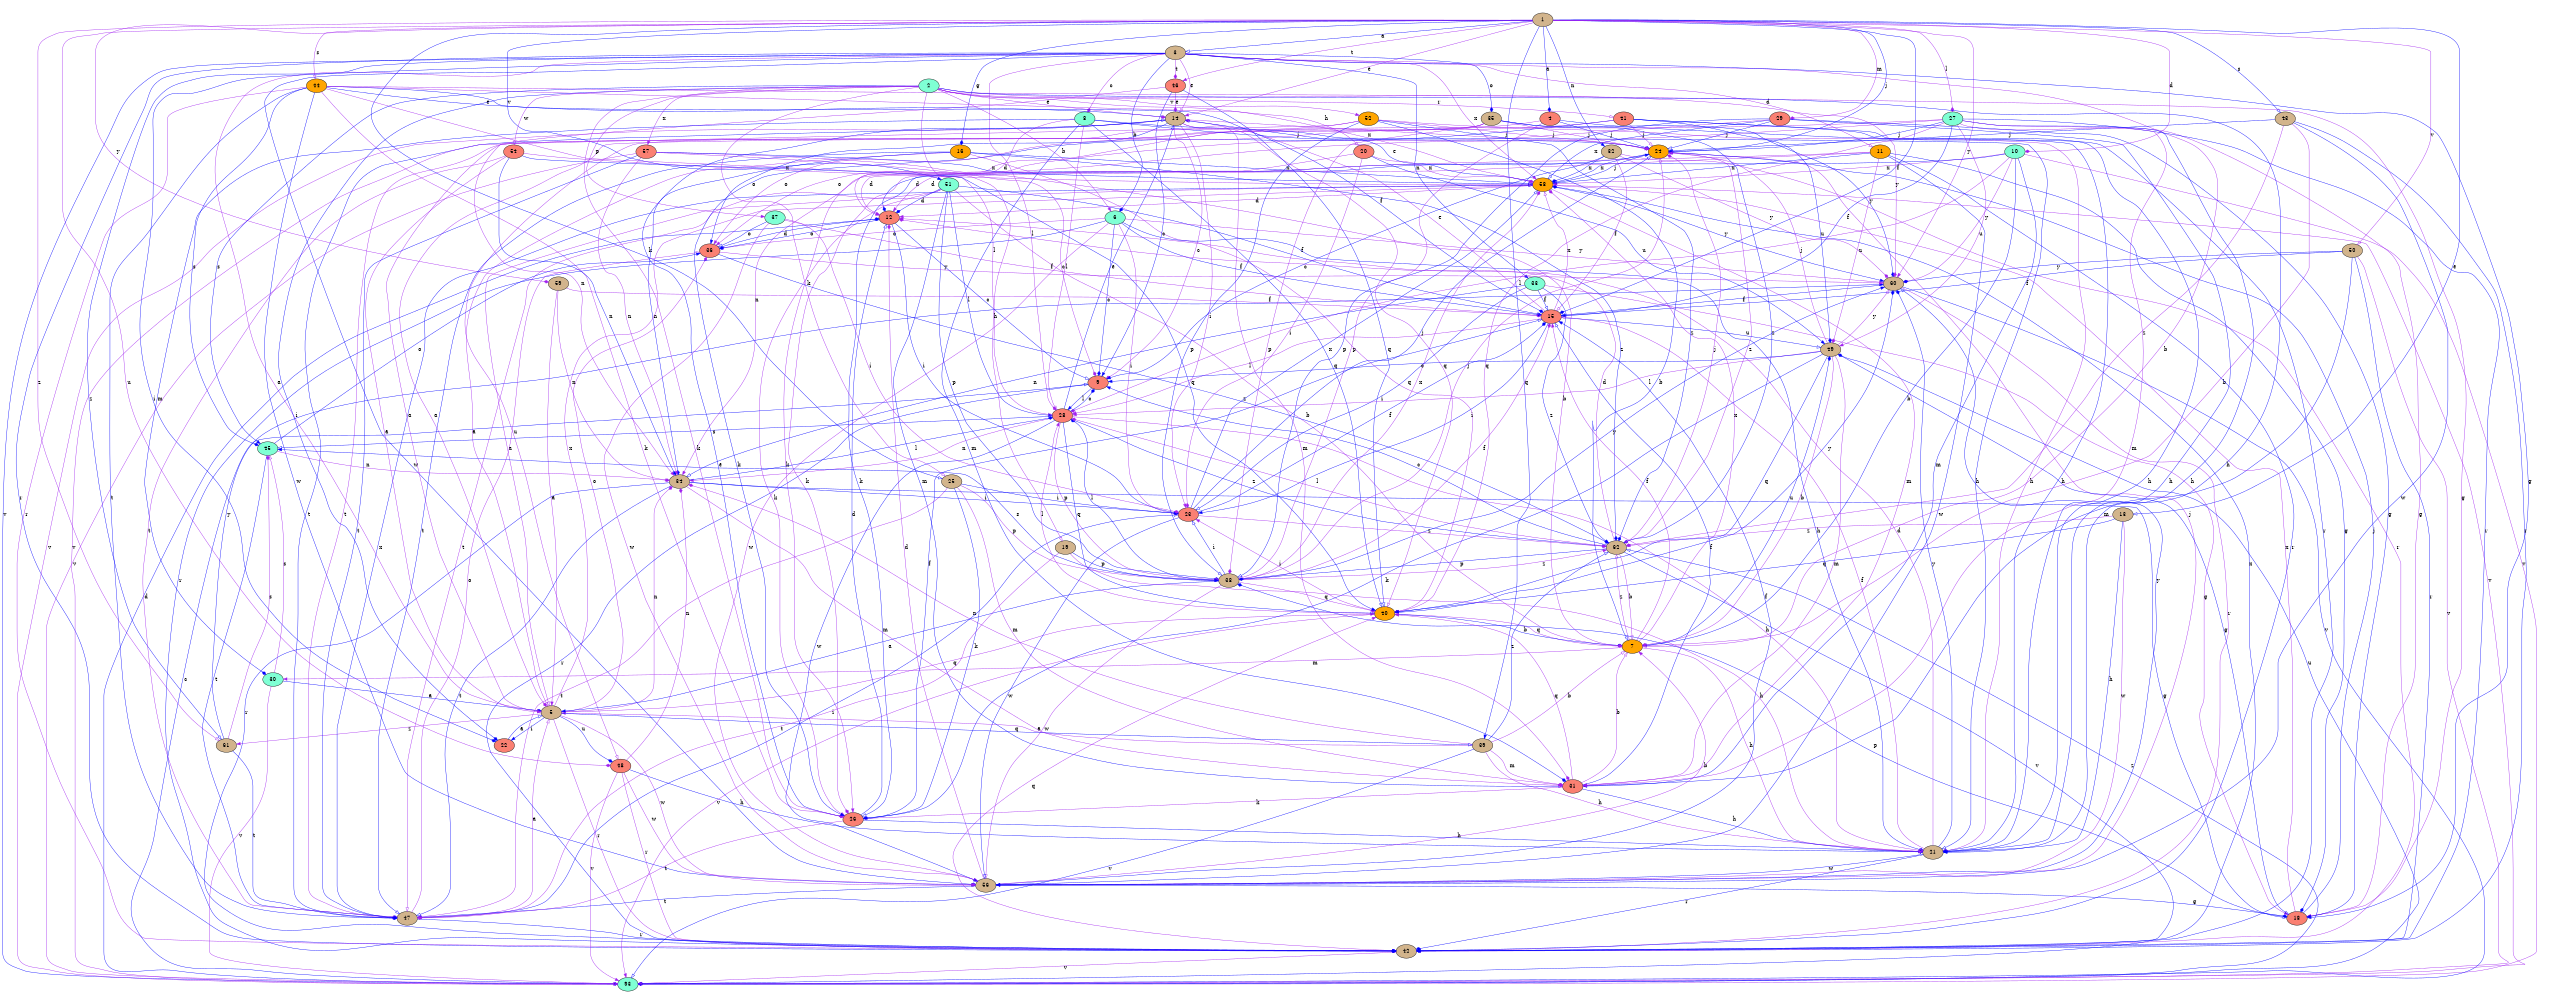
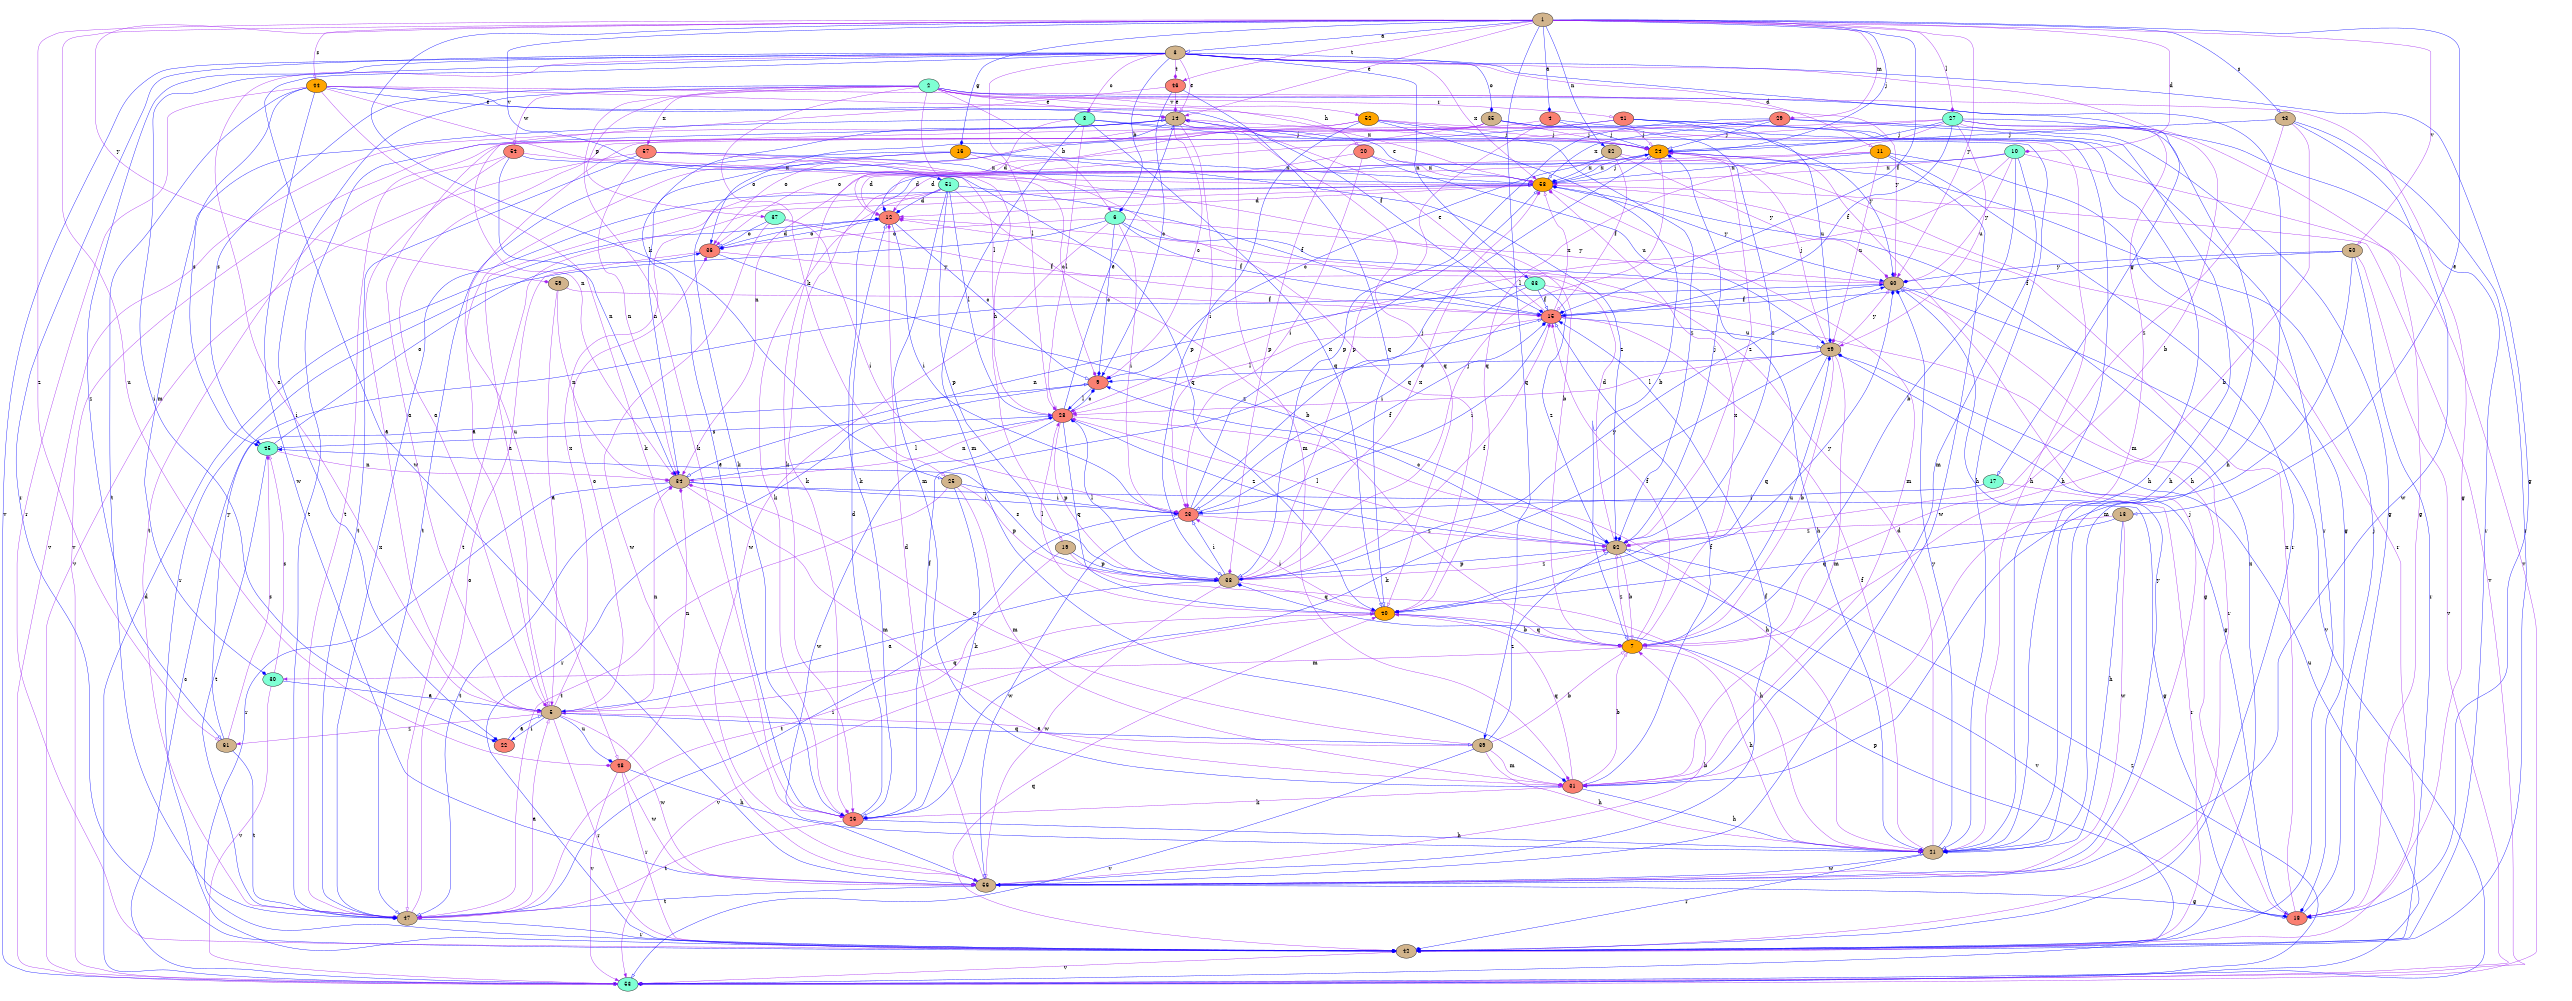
(1713, 355) -> (1713, 355)
none -> (1993, 482)
(628, 984) -> (628, 984)
